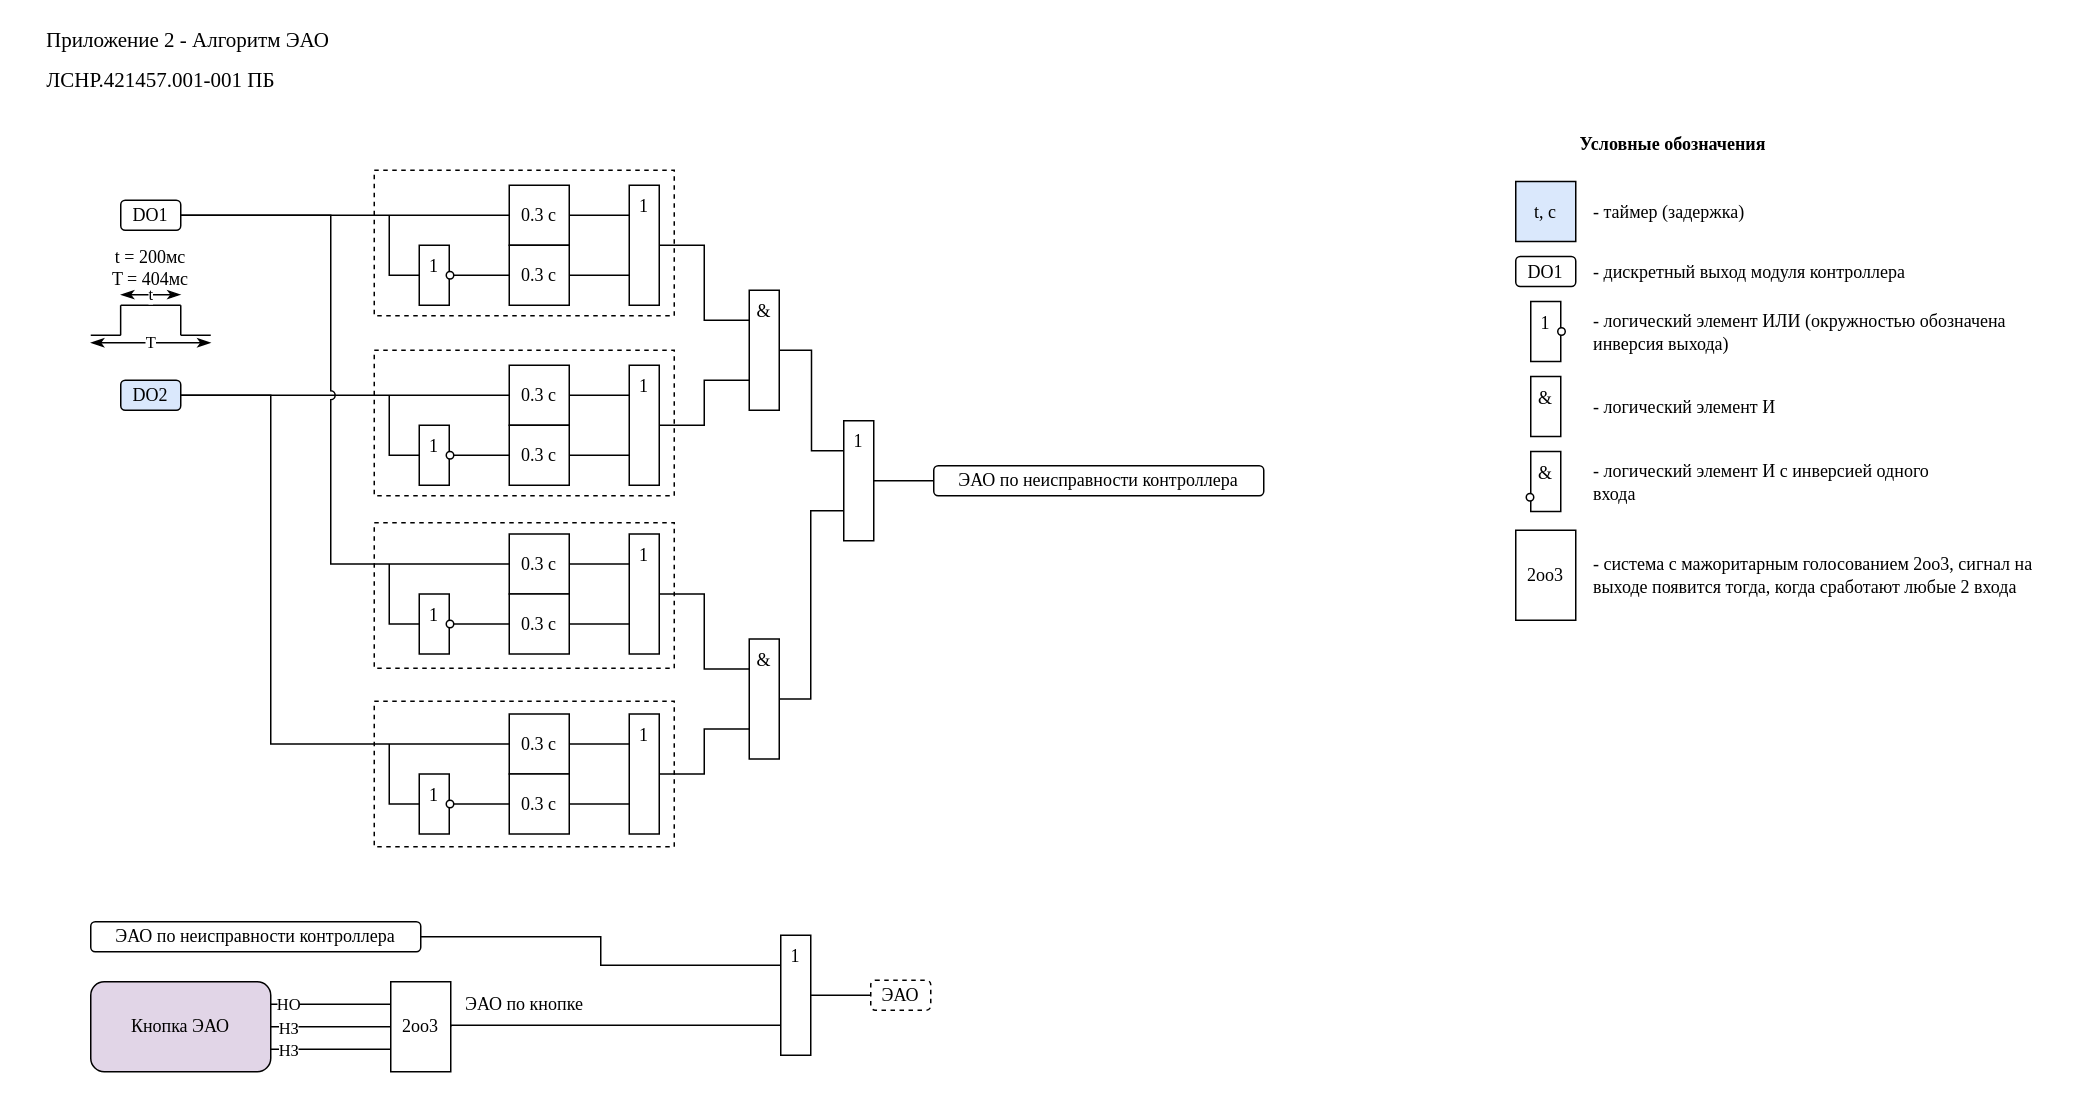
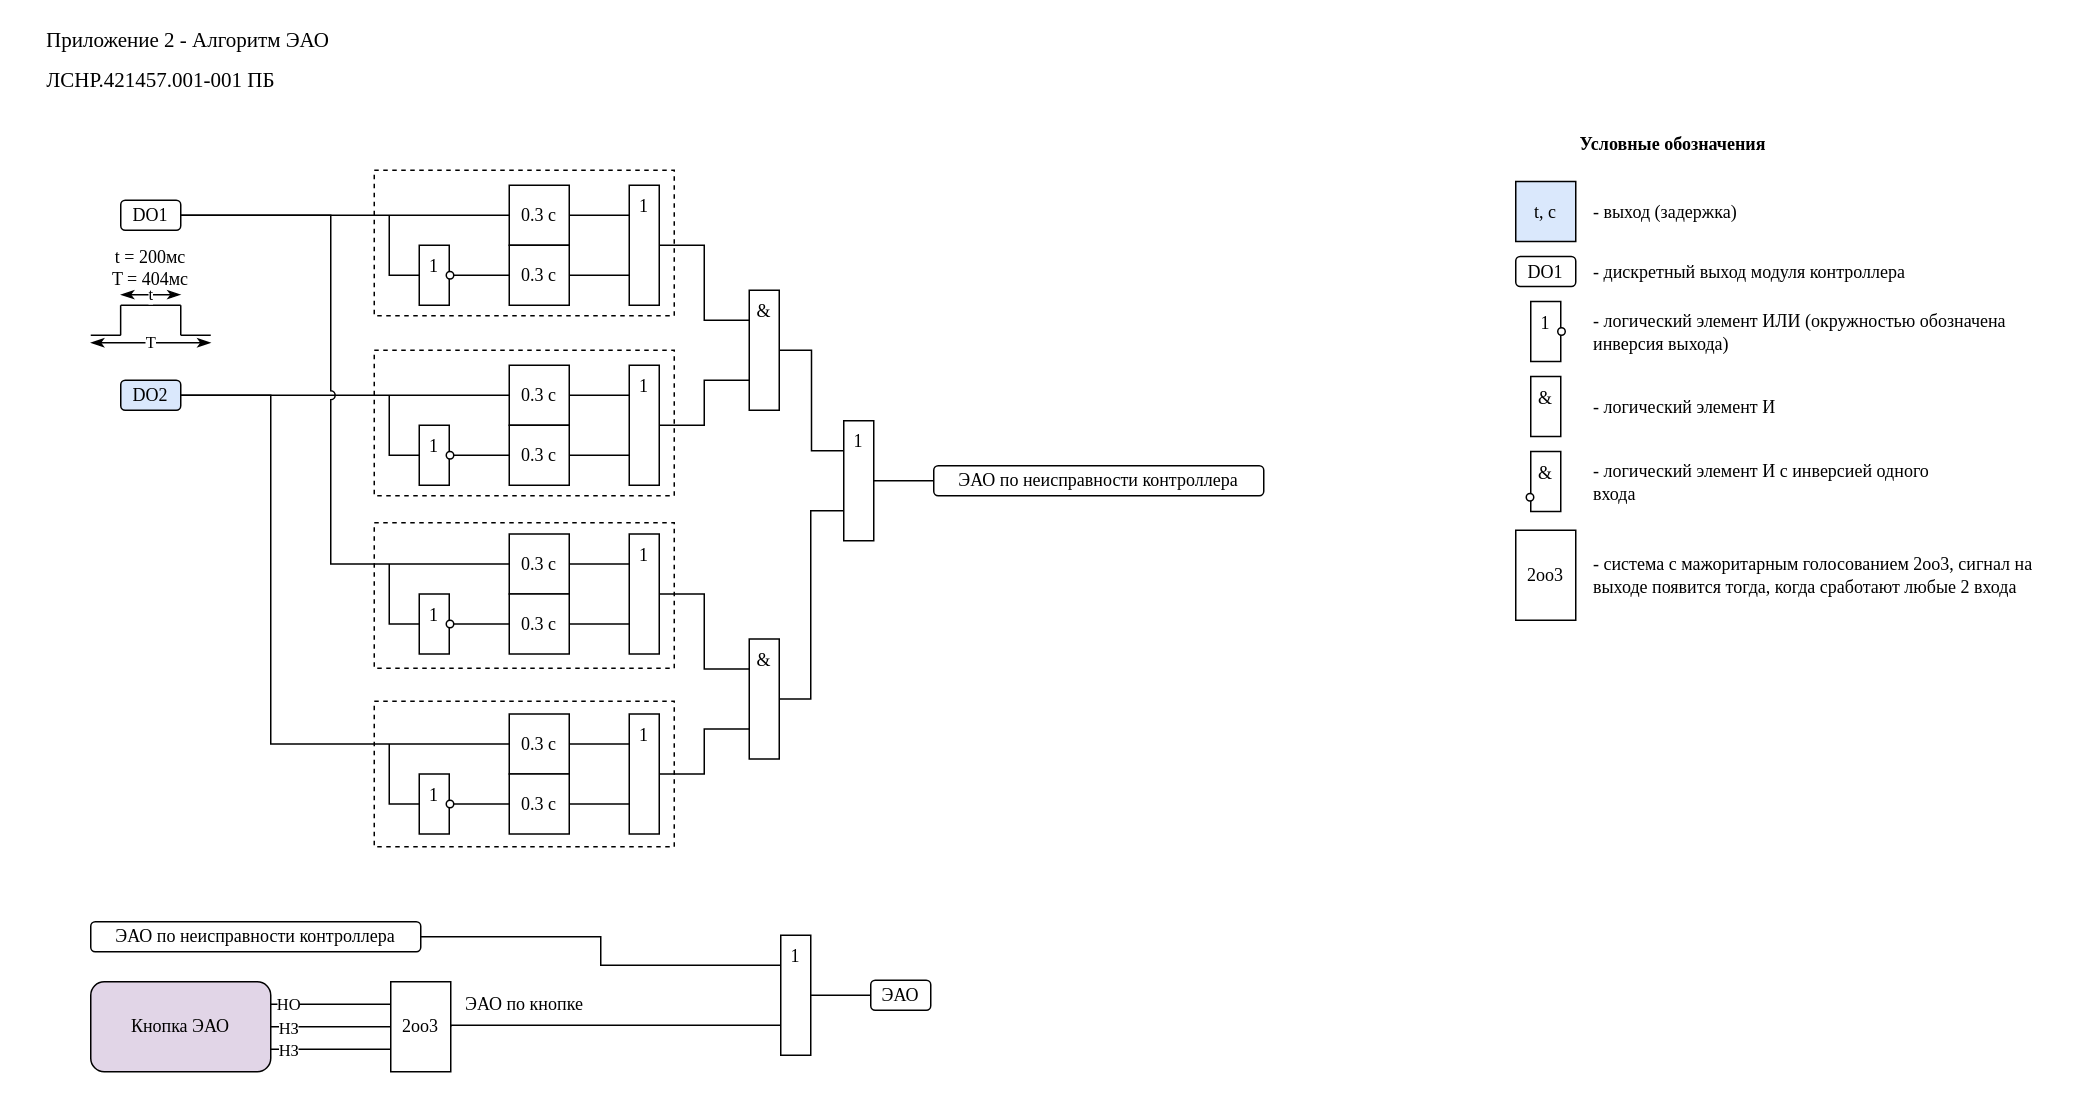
(1682, 212) -> (1680, 212)
(901, 995) -> (901, 995)
